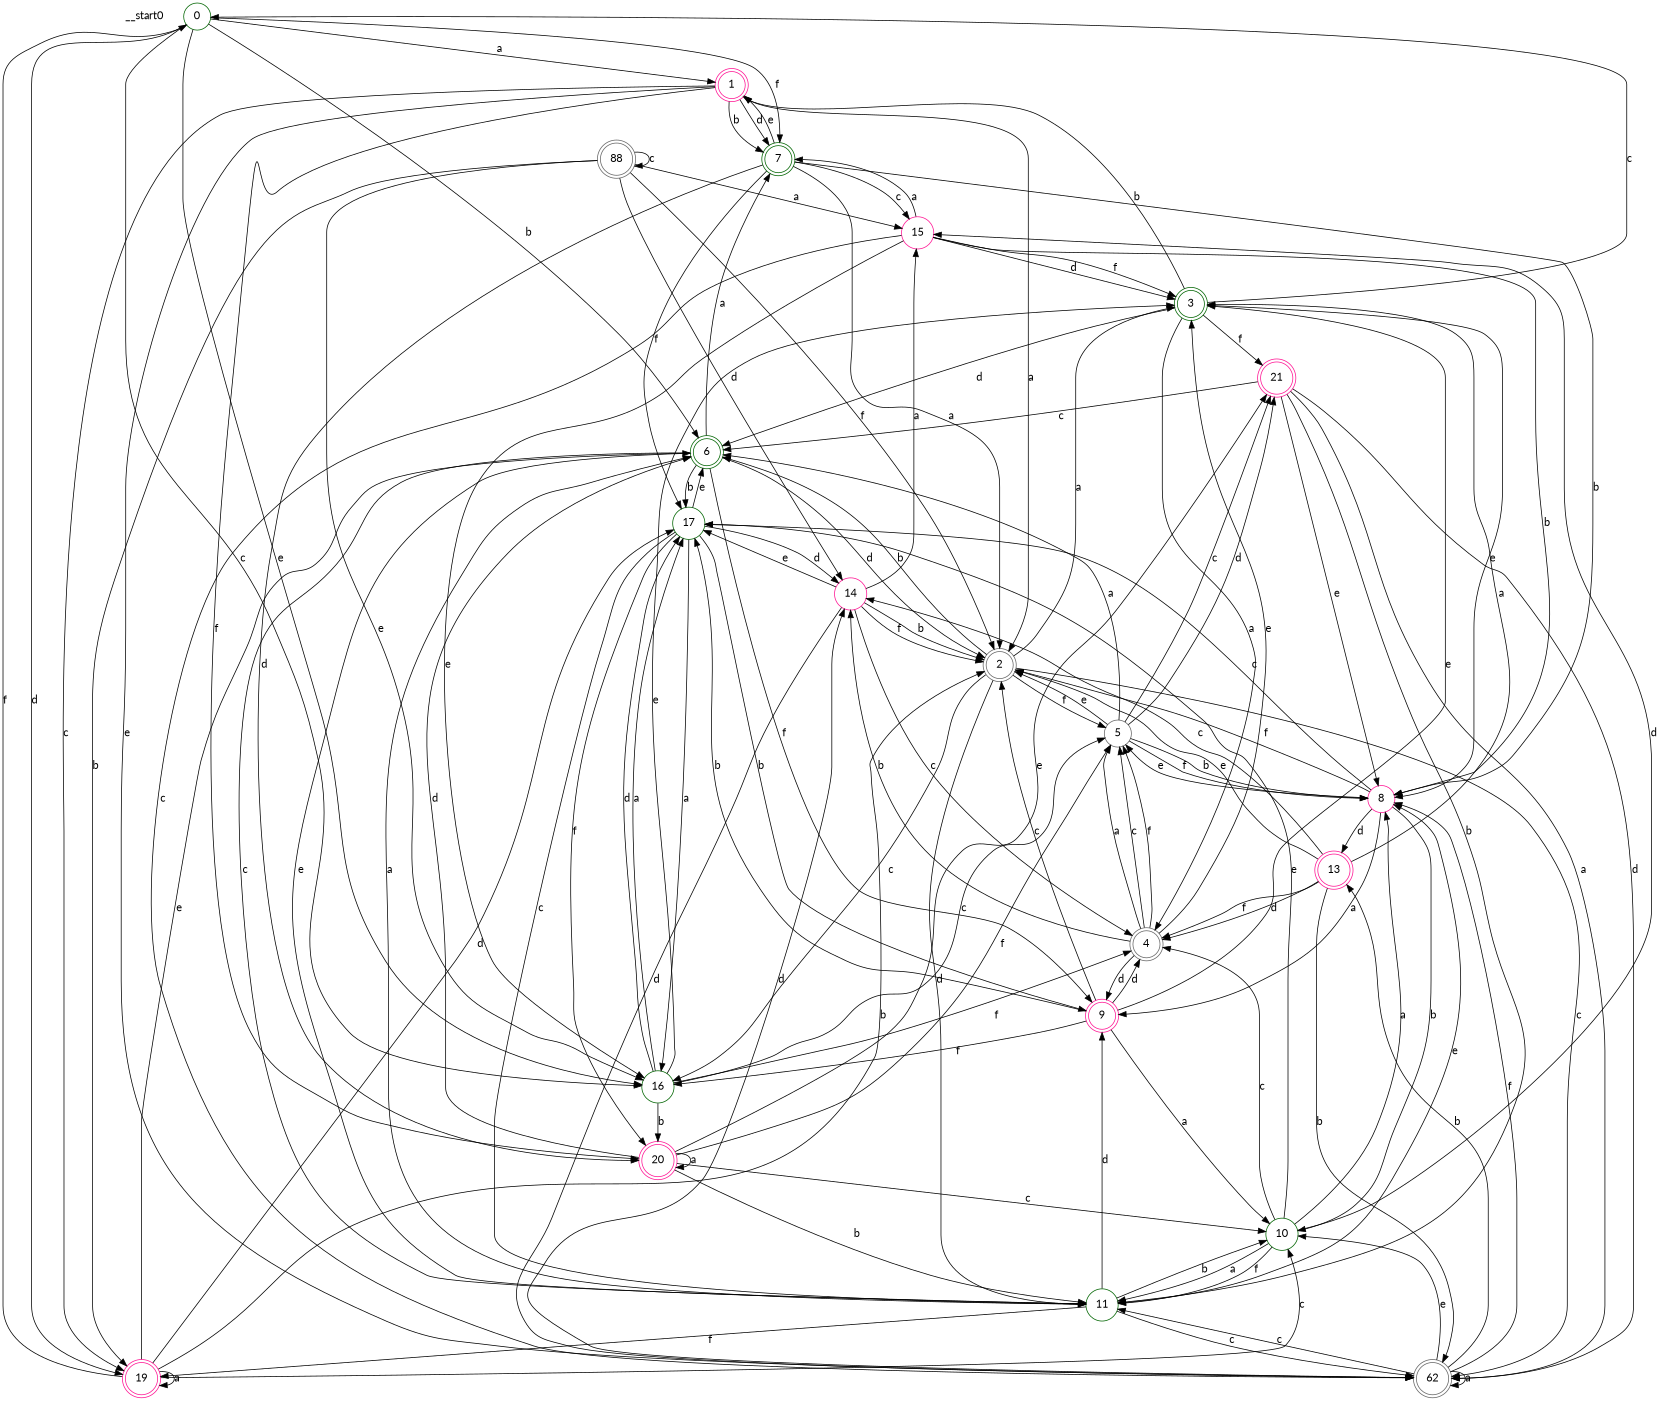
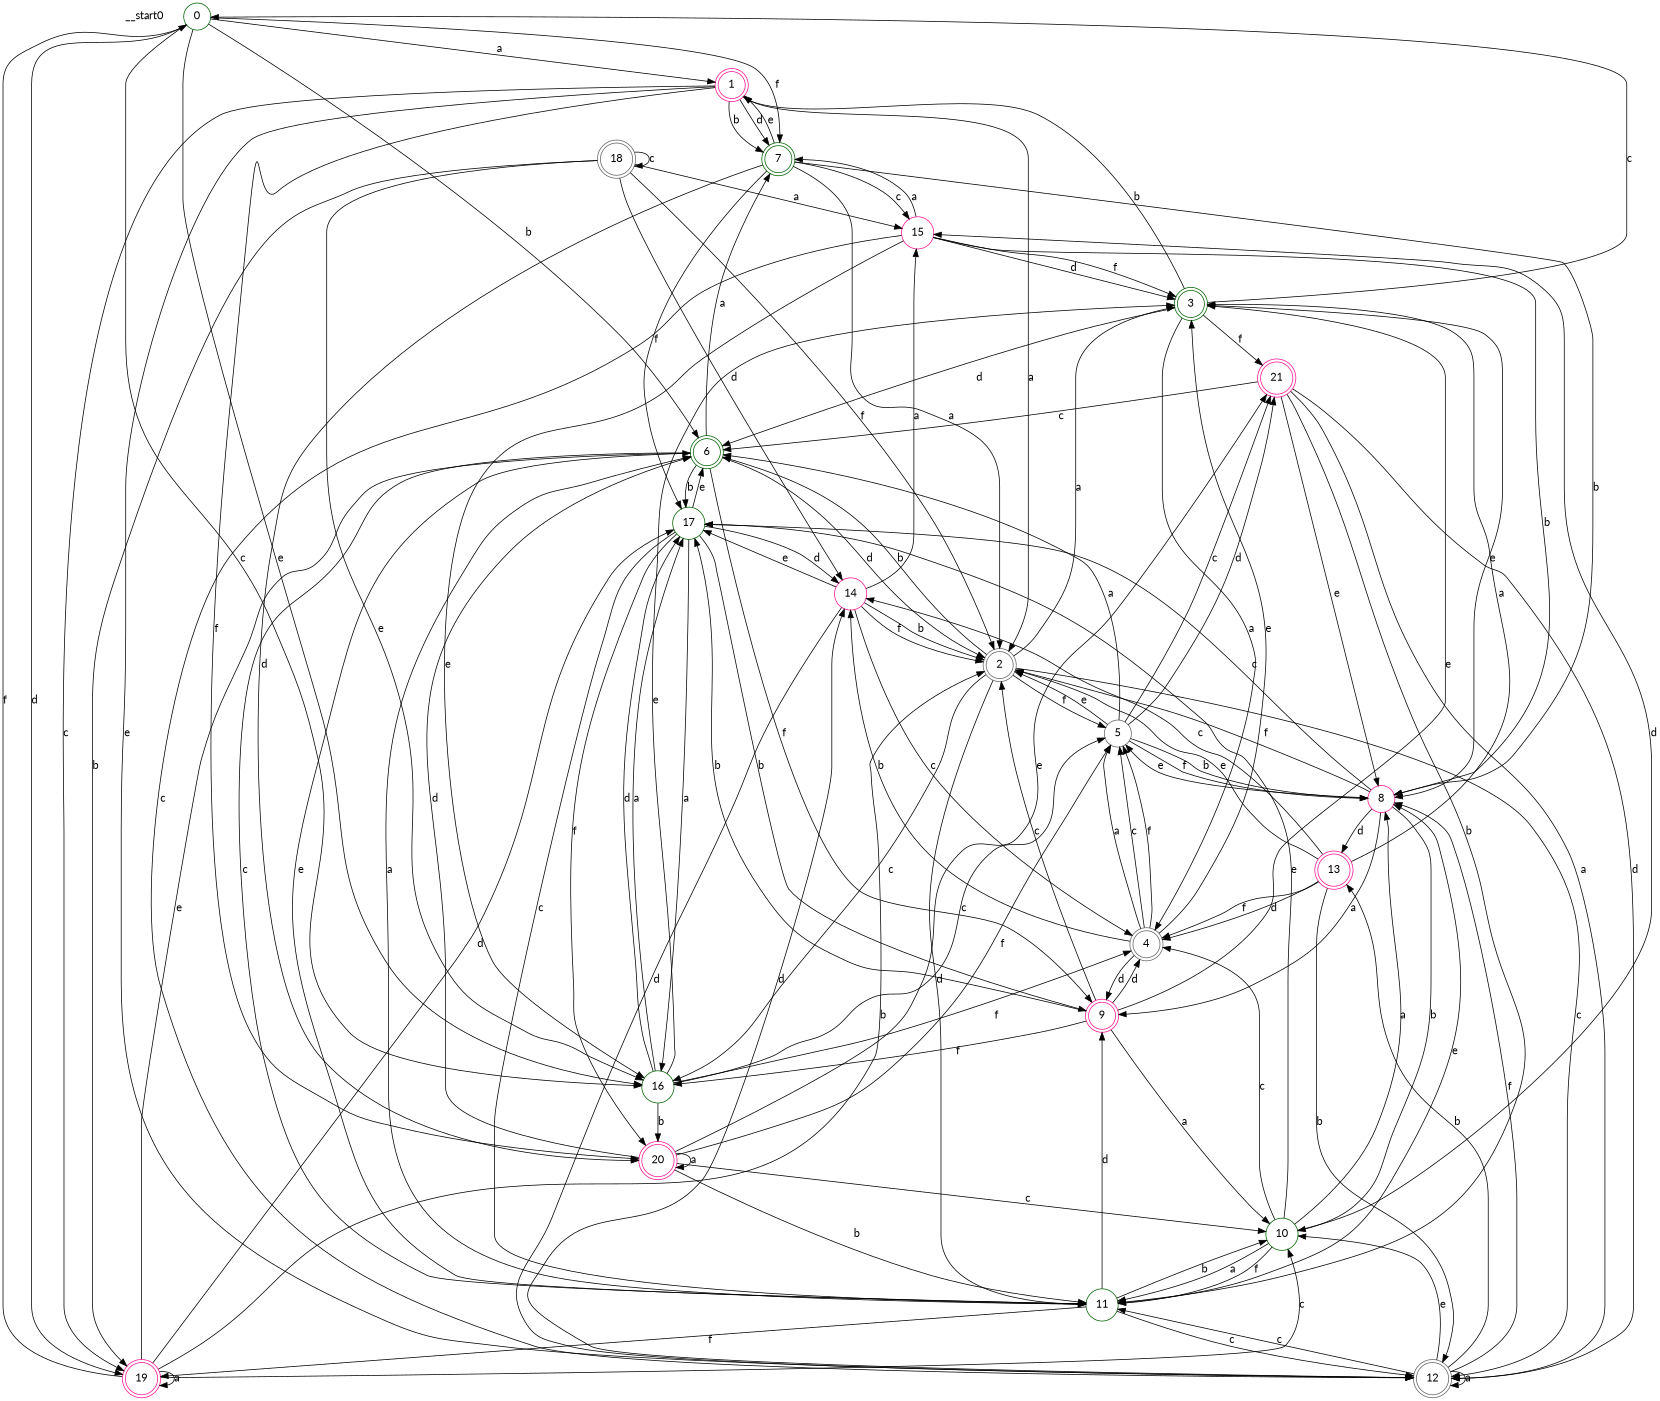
(617, 159) -> (617, 159)
(1433, 1379) -> (1433, 1379)
